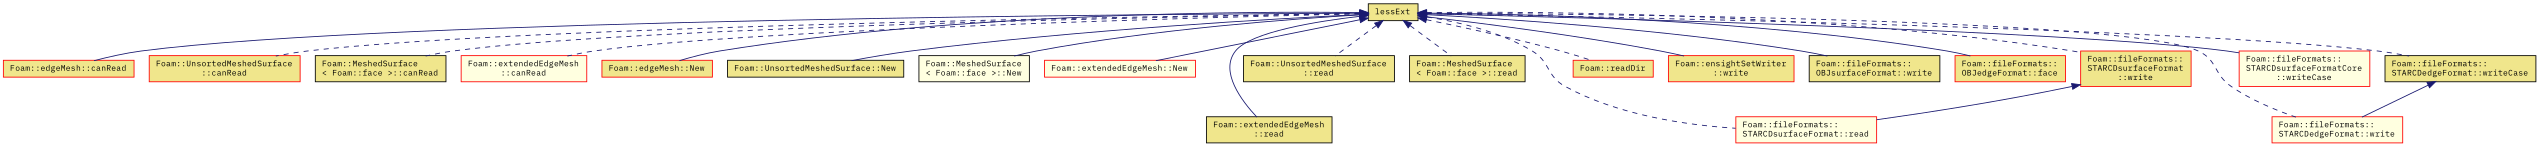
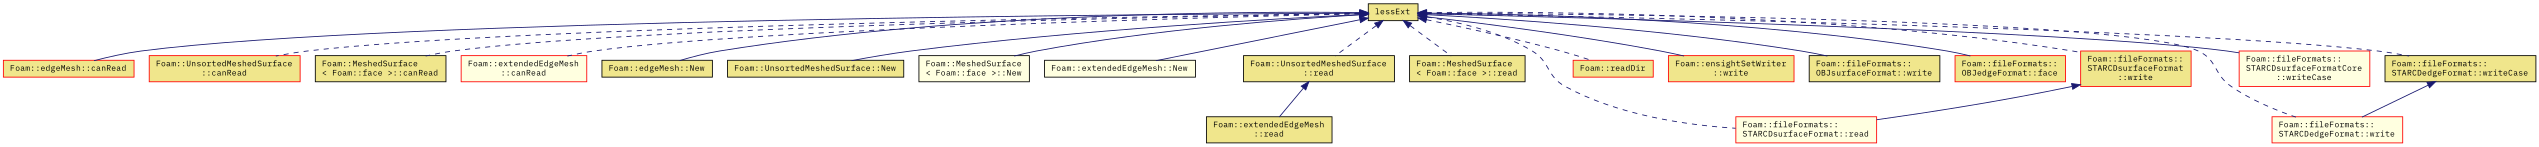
(1279, 31) -> (1291, 103)
(657, 69) -> (657, 69)
(1120, 69) -> (1120, 69)
